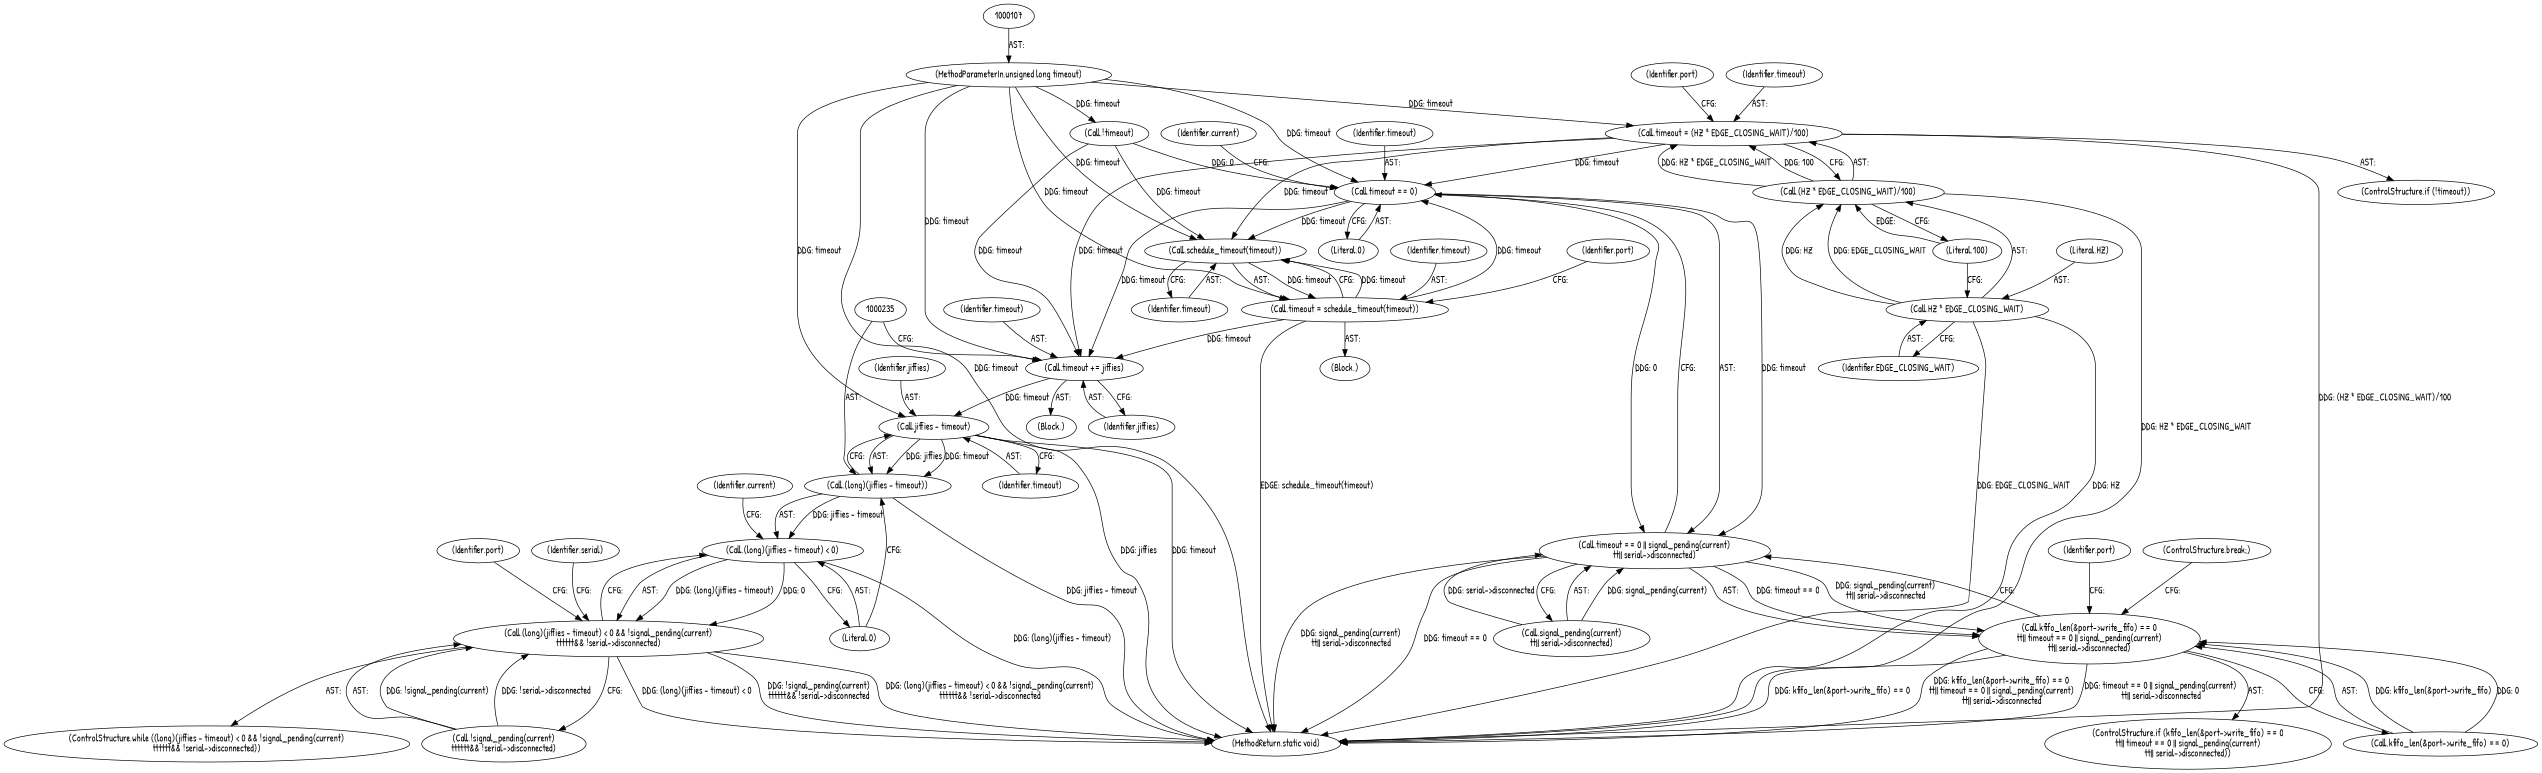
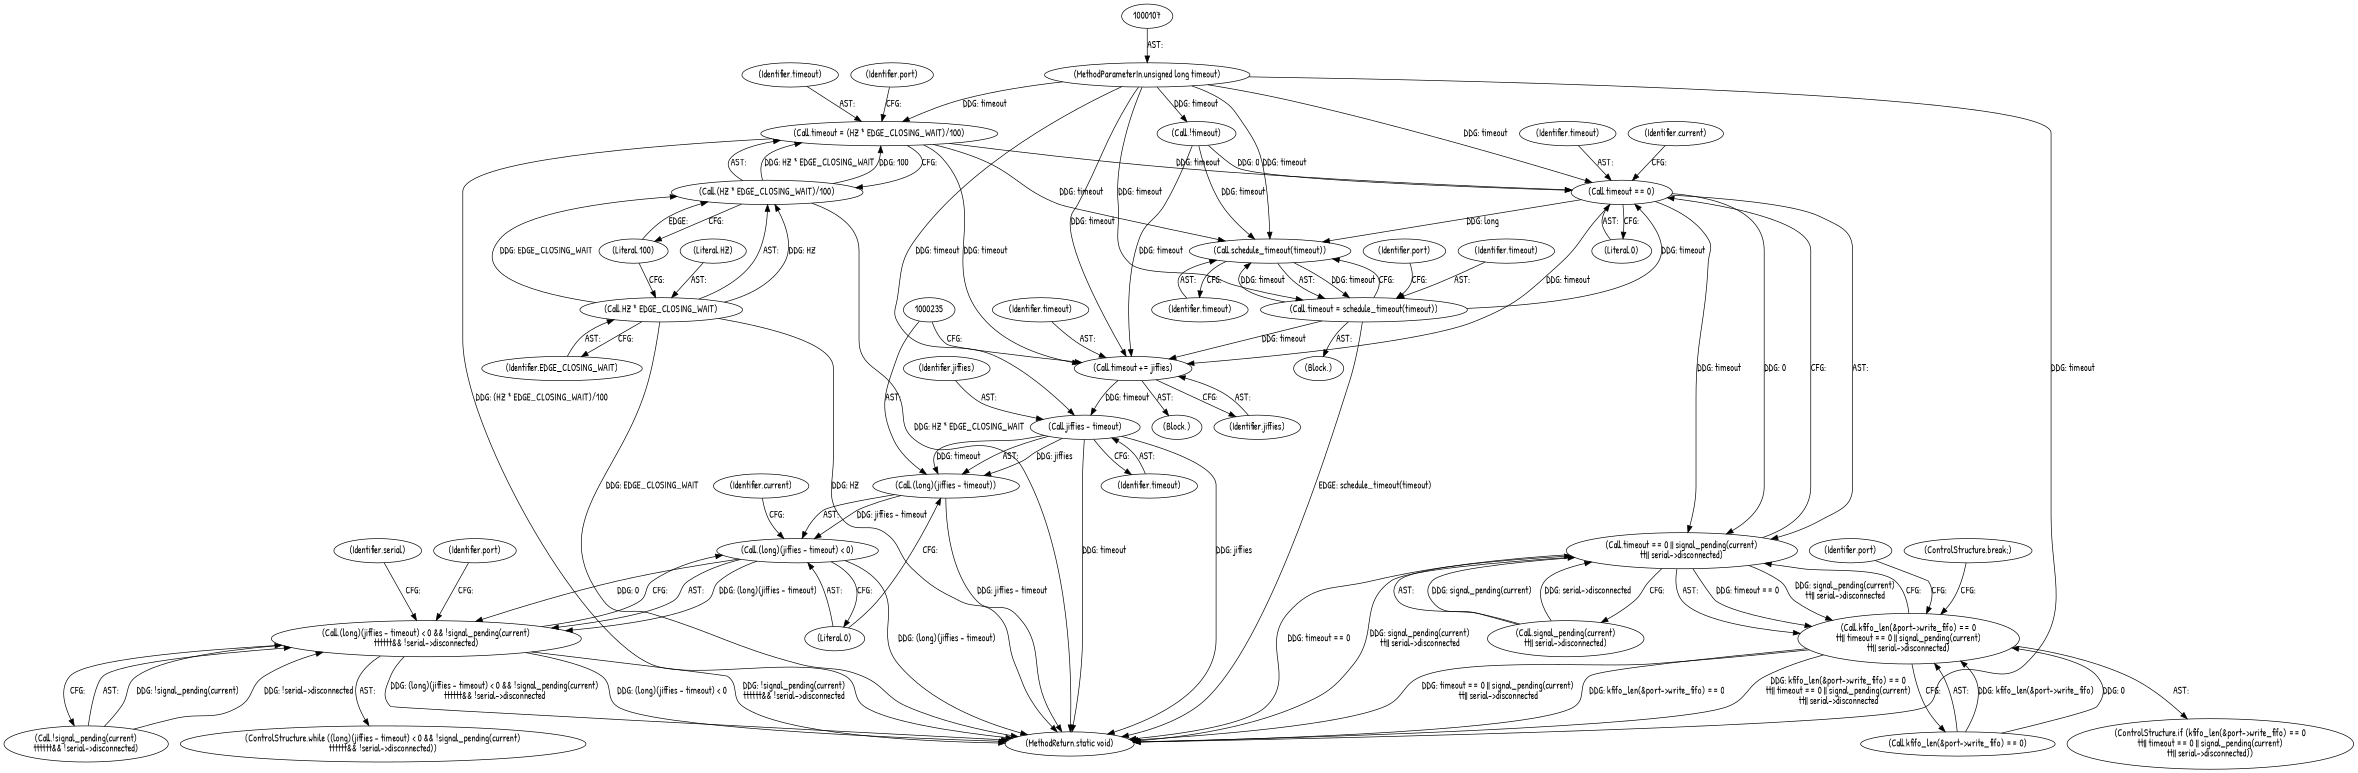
(2416, 192) -> none
(1324, 222) -> (1483, 222)
(854, 448) -> none
